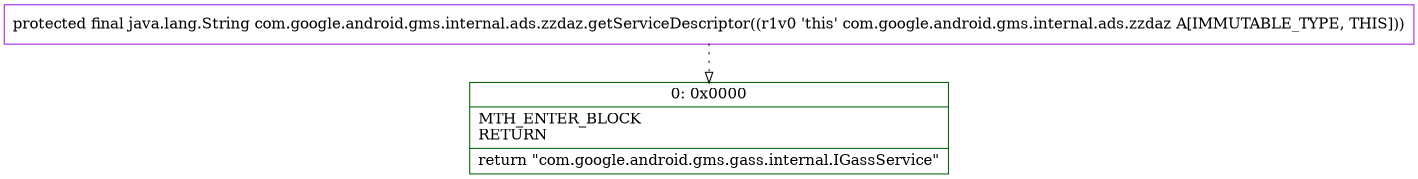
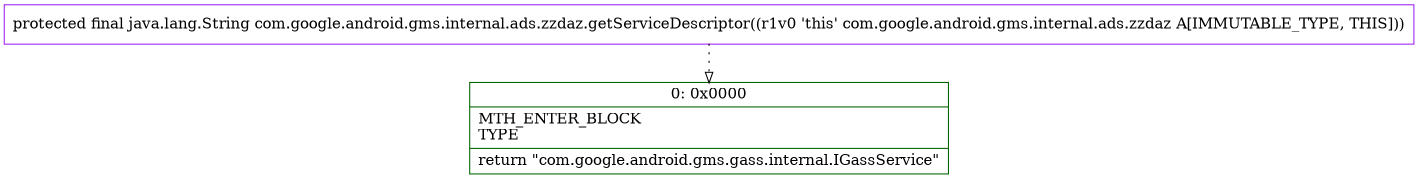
(513, 135) -> (499, 135)
